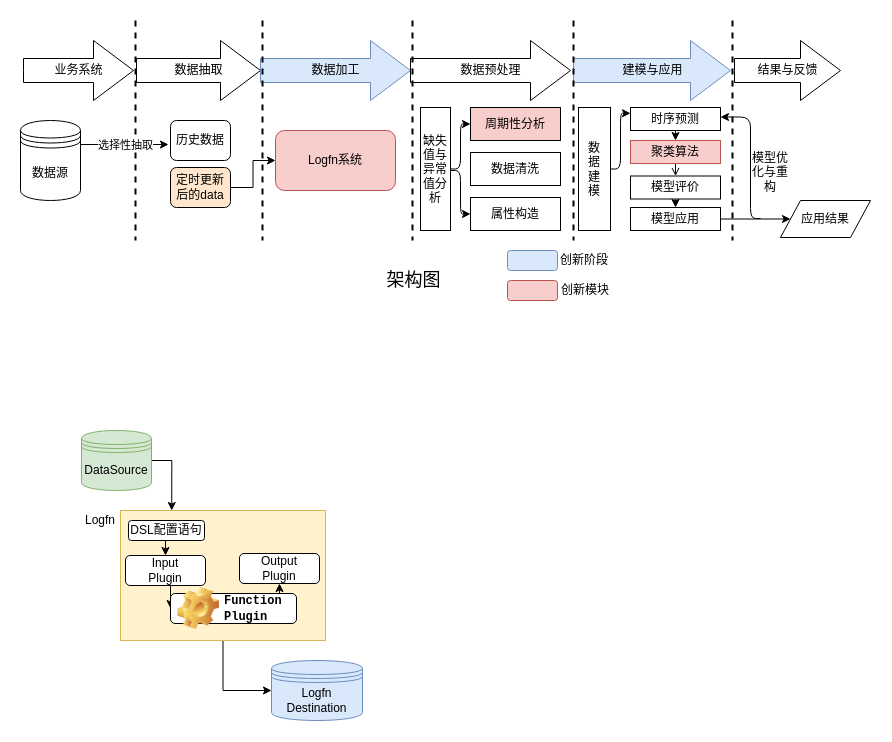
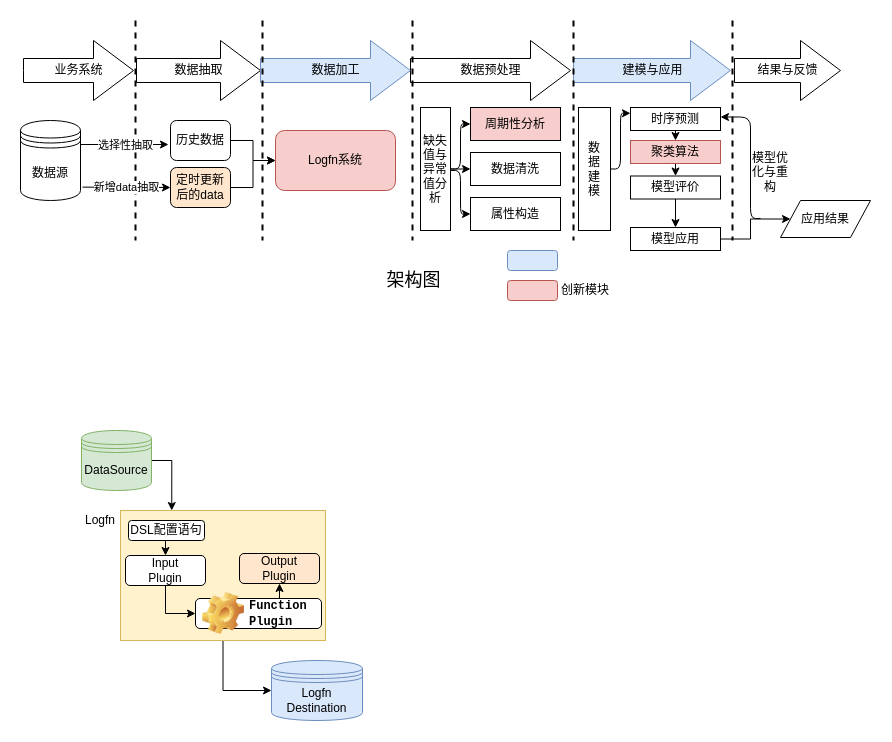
none -> (251, 141)
none -> (461, 169)
(676, 169) -> (676, 168)
none -> (123, 187)
(676, 219) -> (676, 239)
(585, 261) -> none
(280, 569) -> (280, 569)
(234, 609) -> (259, 614)
